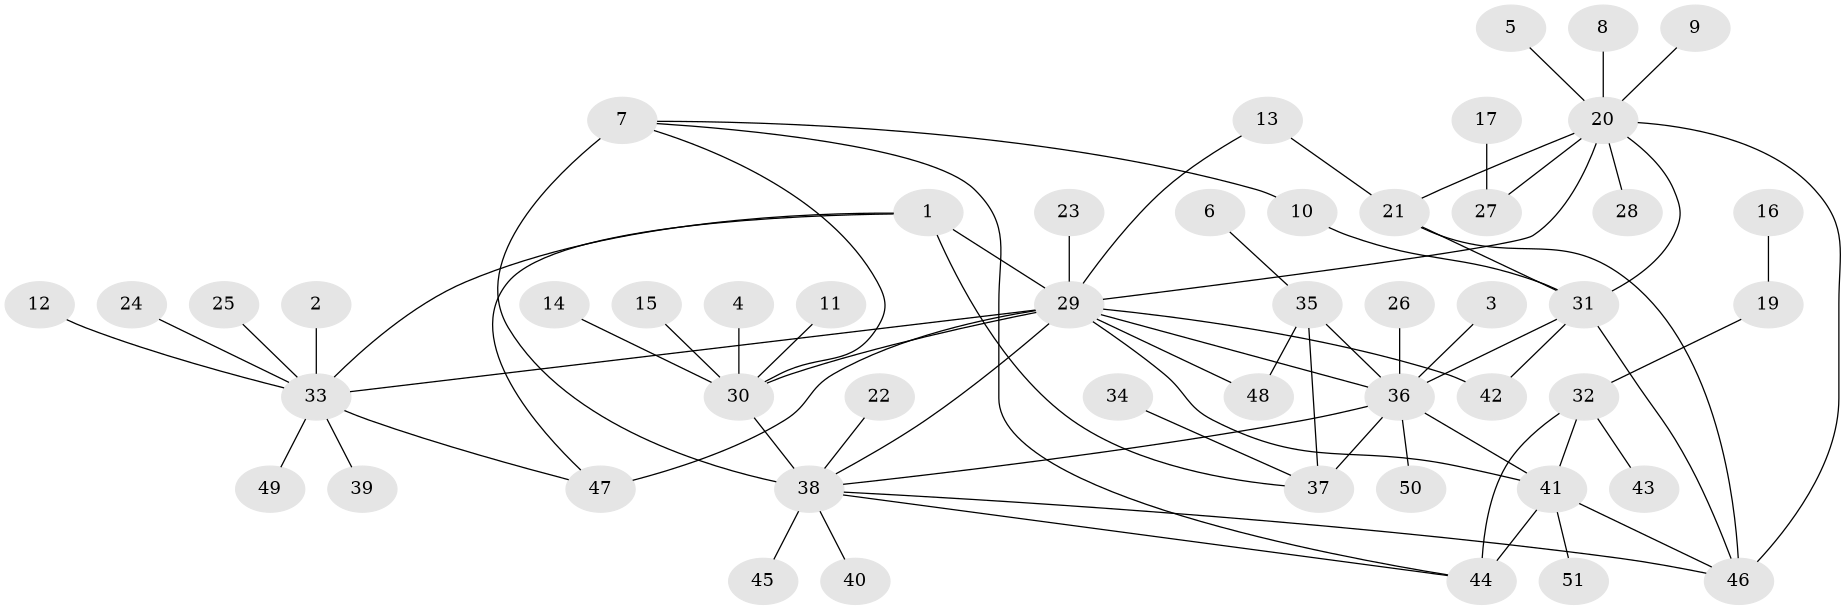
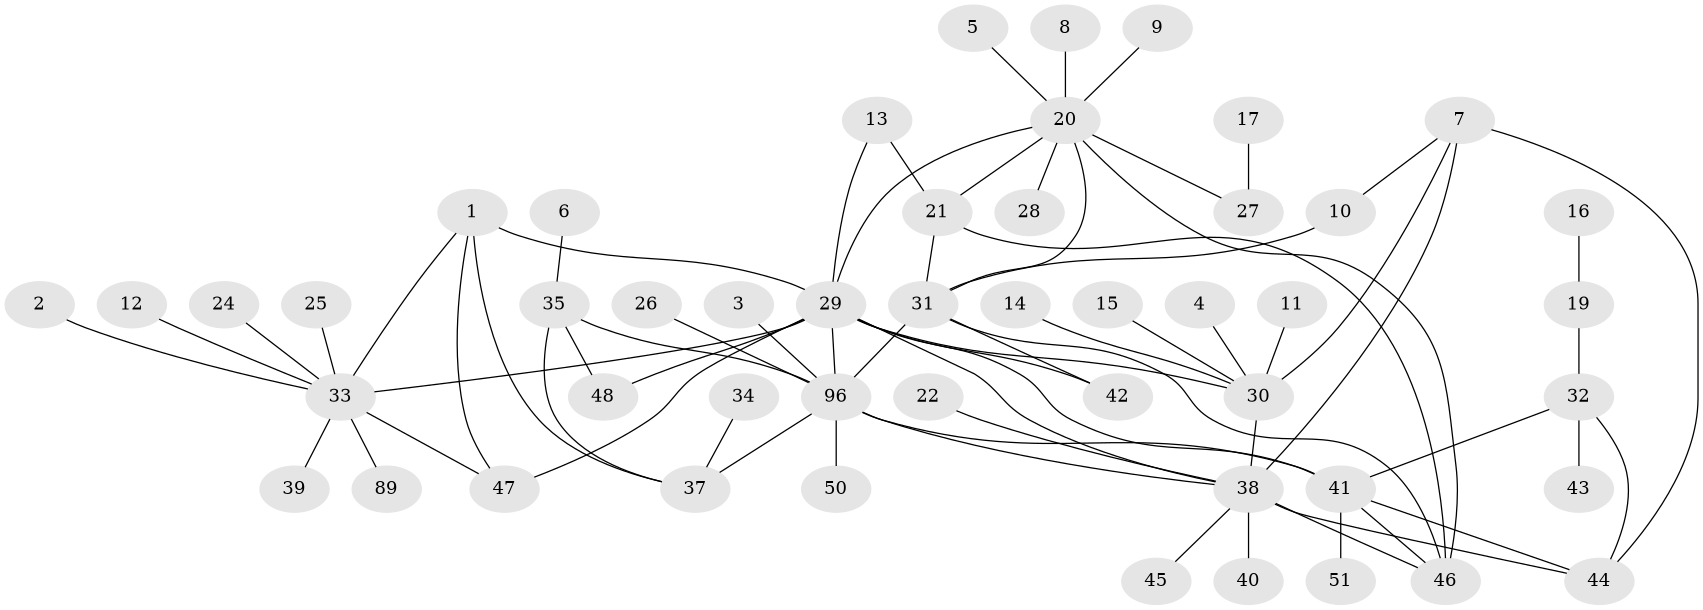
(1069, 213) -> none
(1400, 397) -> (836, 397)
(270, 489) -> (387, 489)
